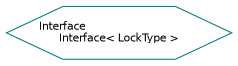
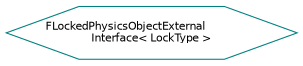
(119, 33) -> (152, 33)
